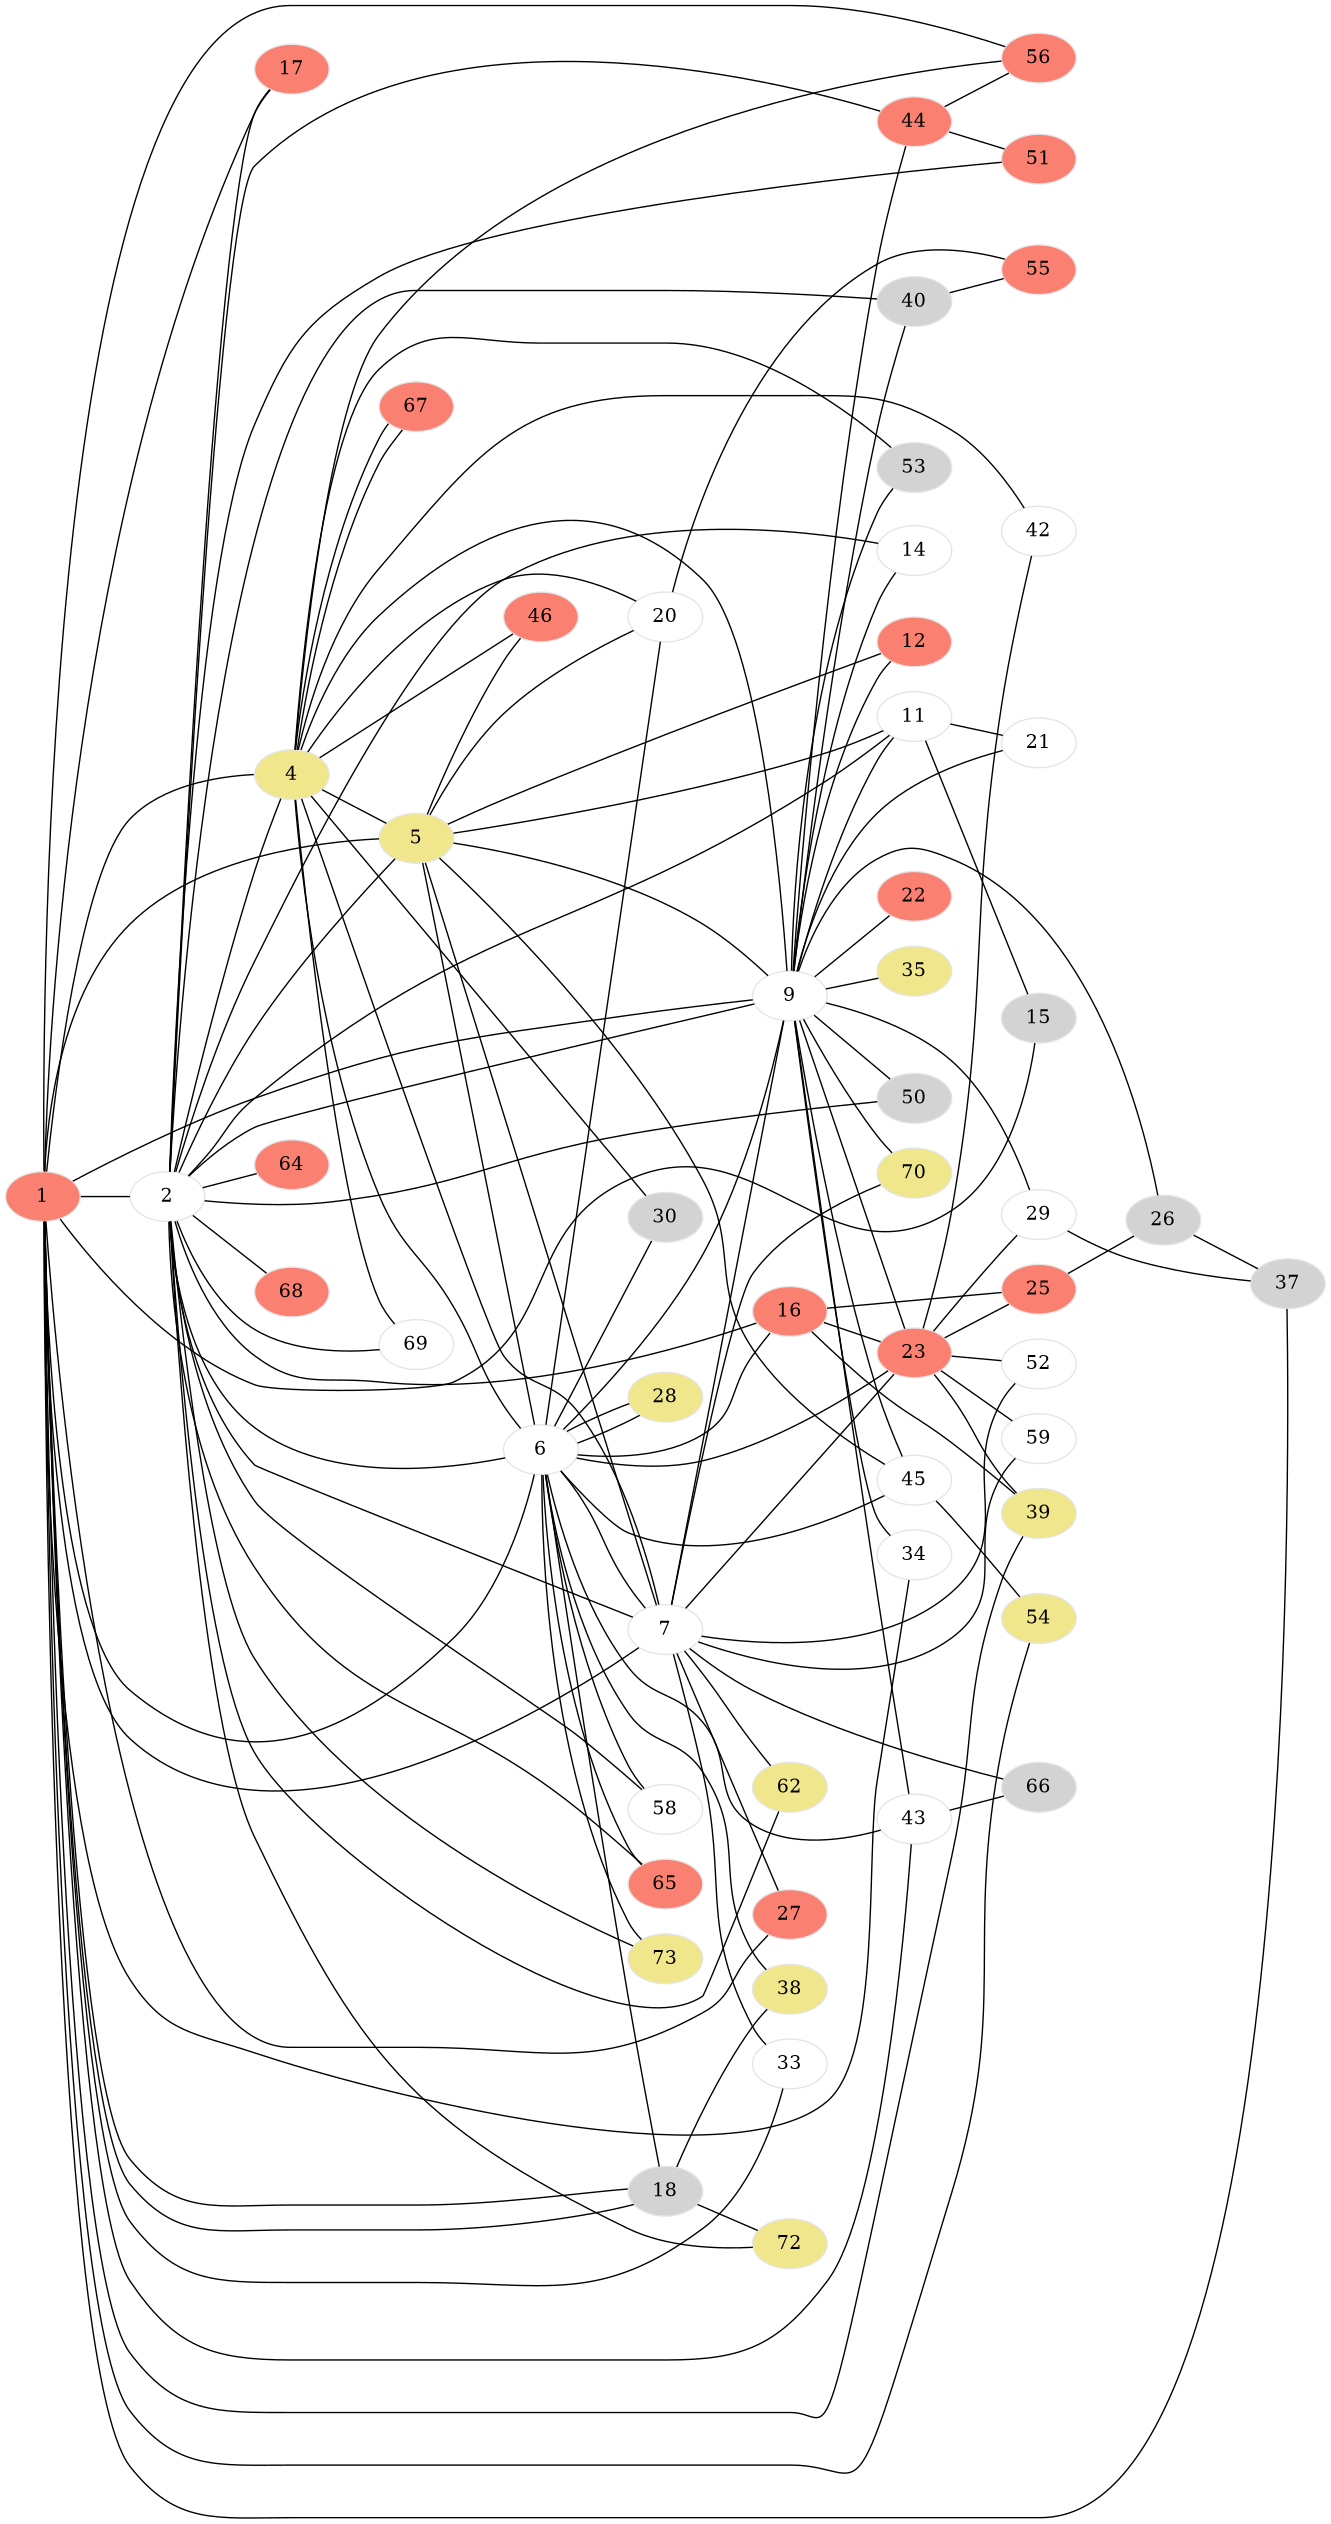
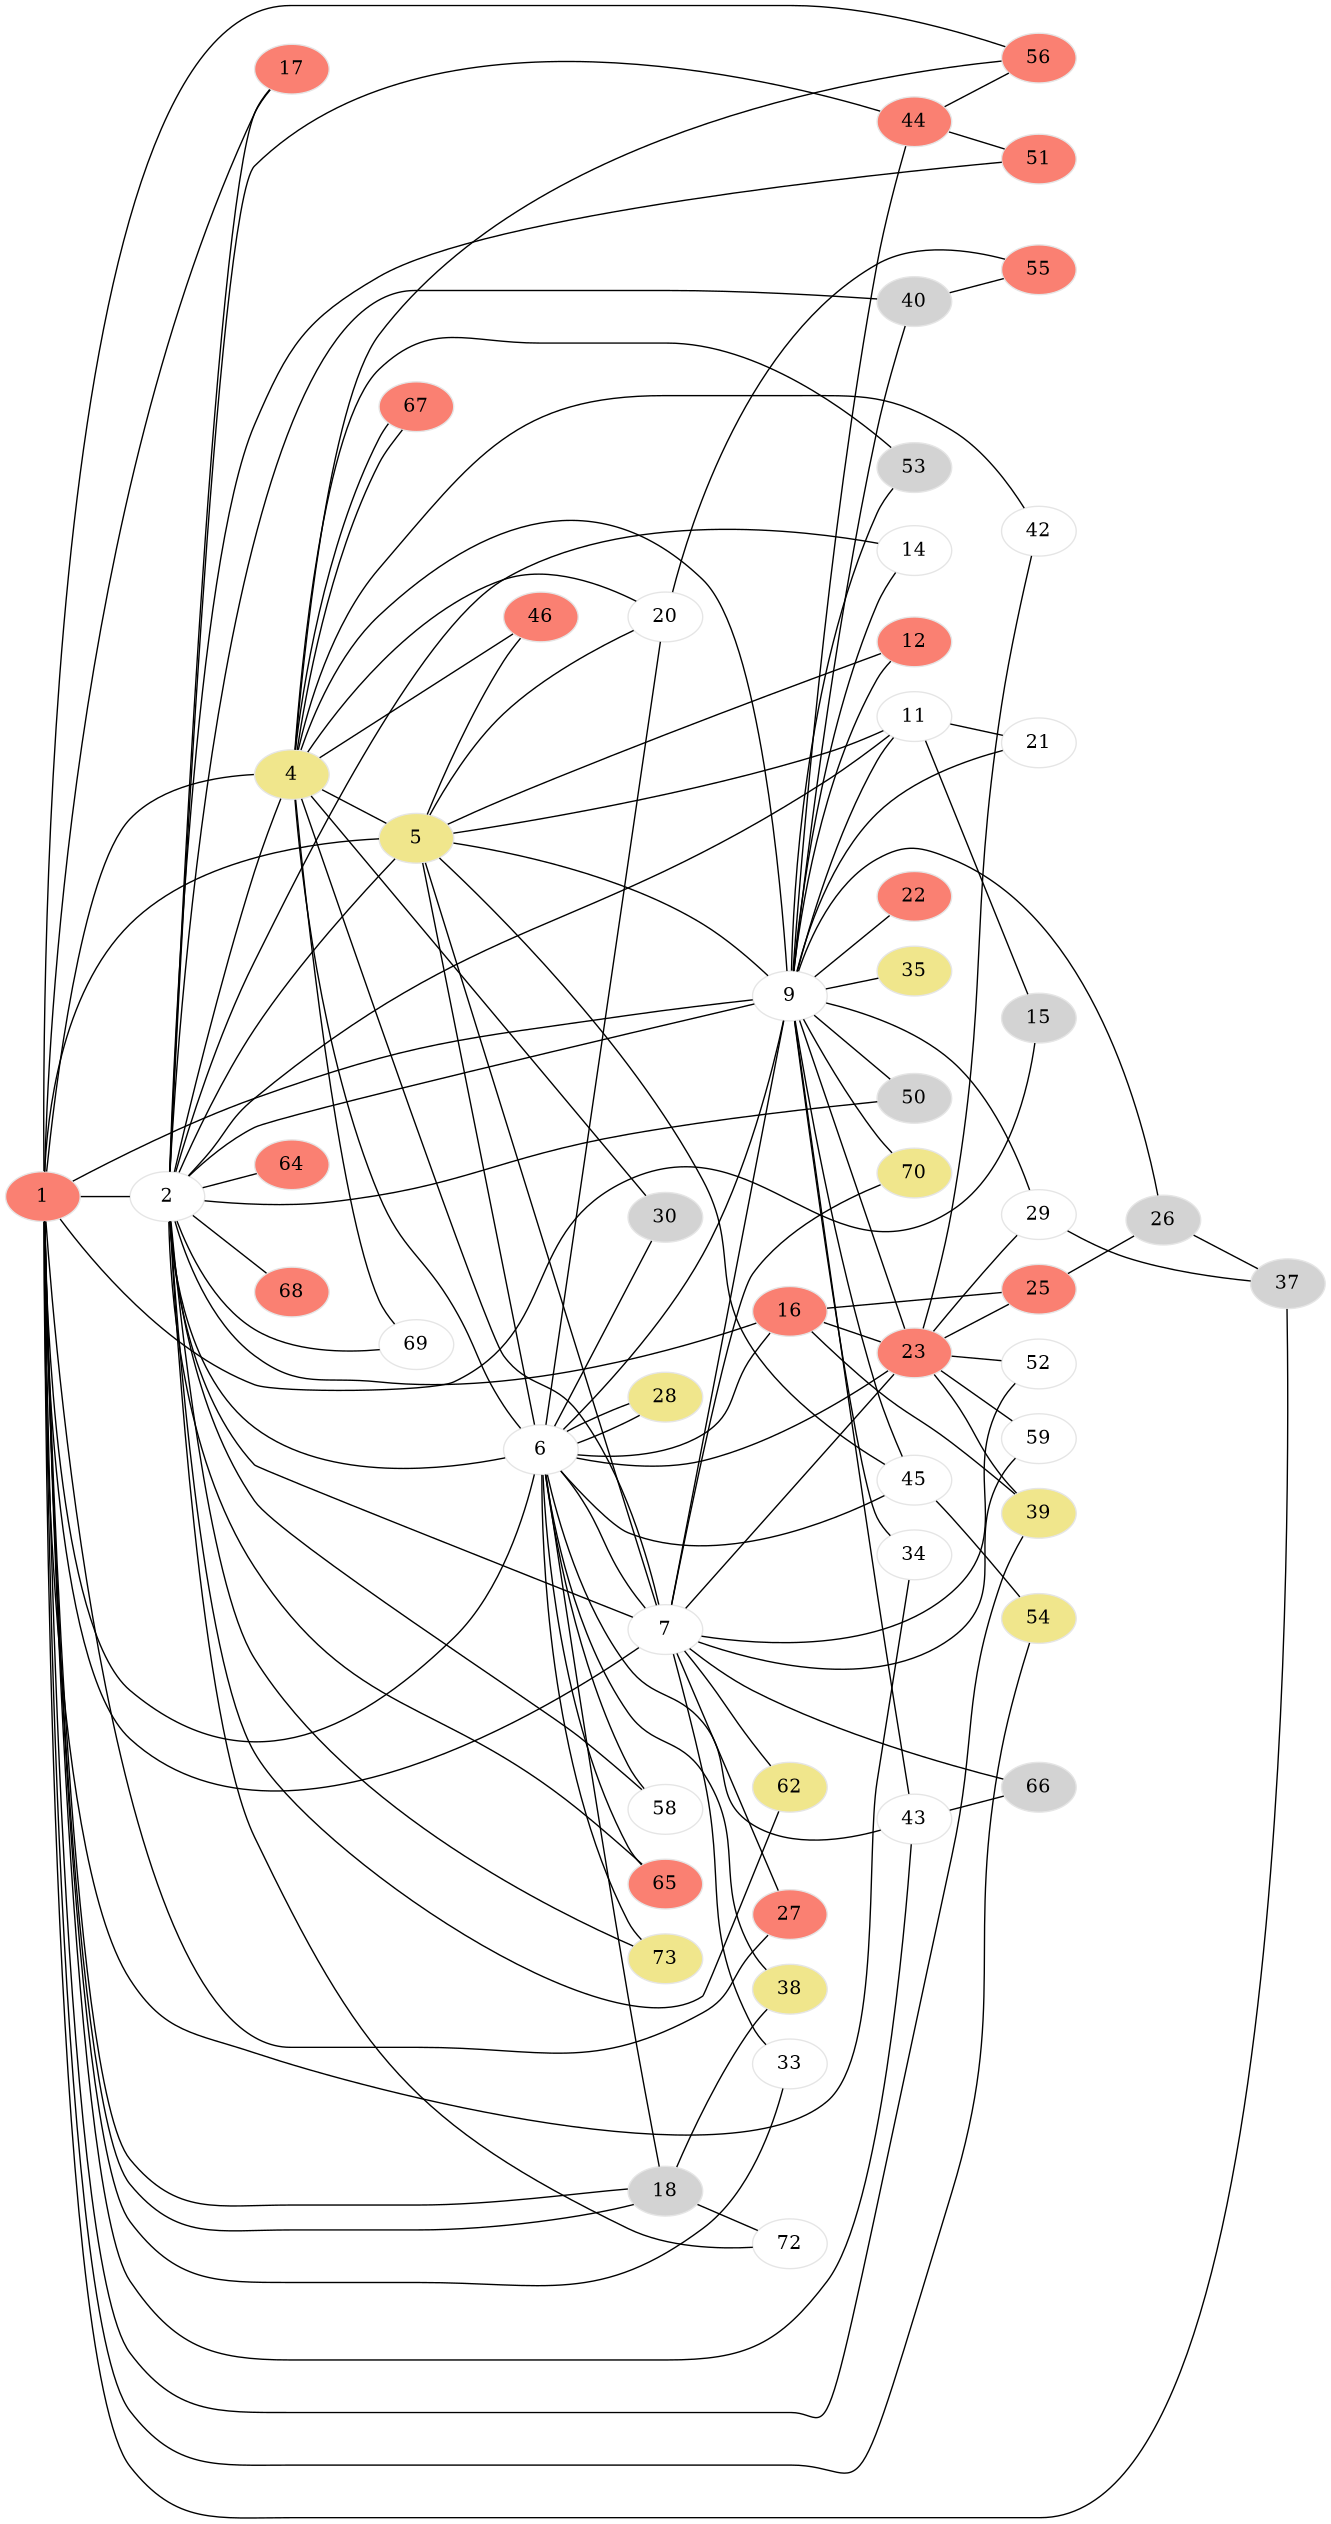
(790, 2244) -> (790, 2244)
